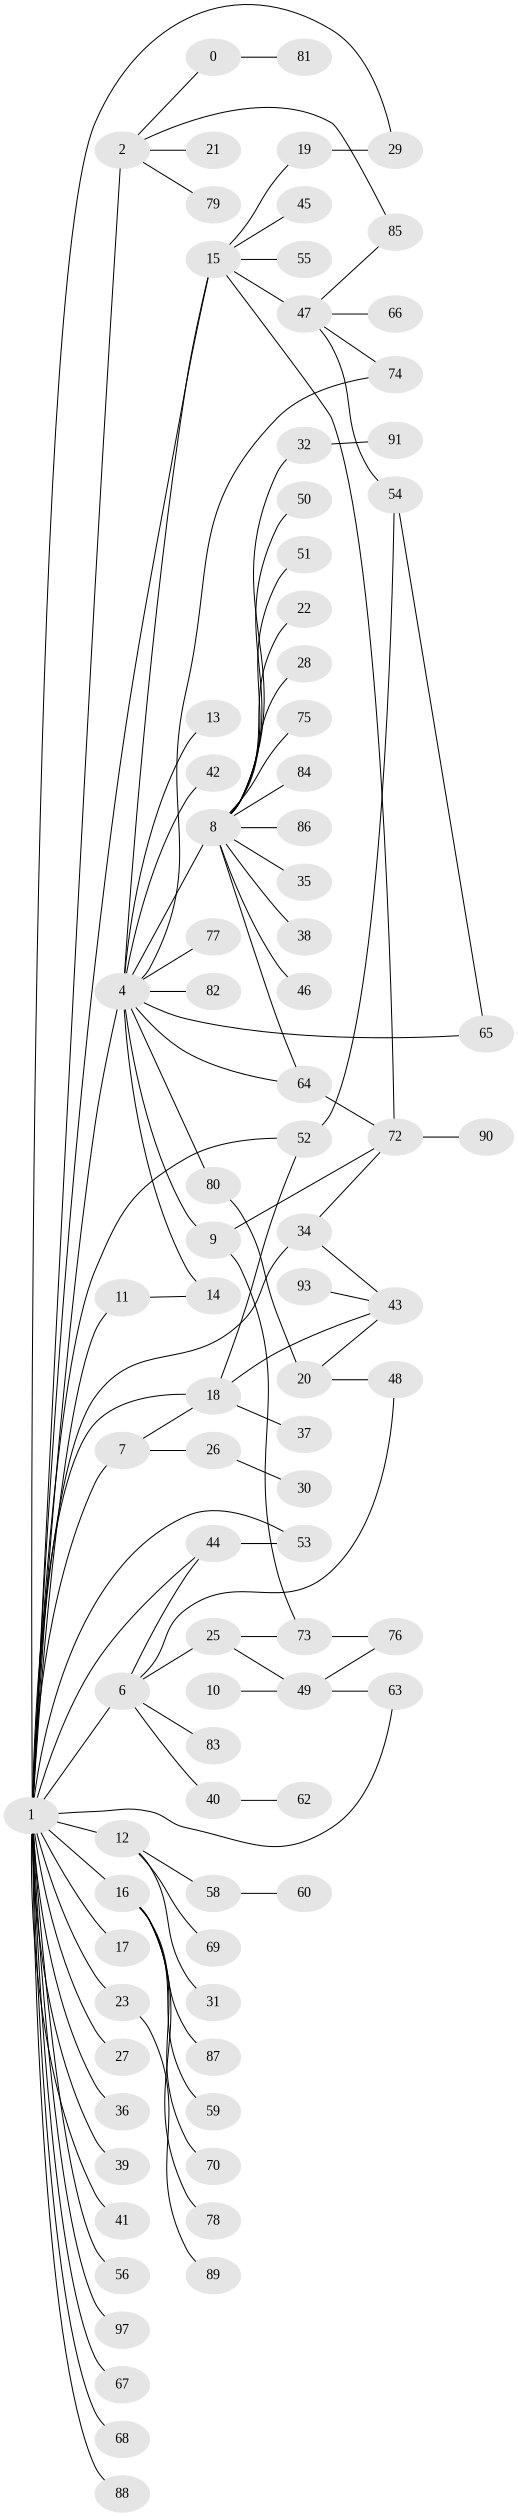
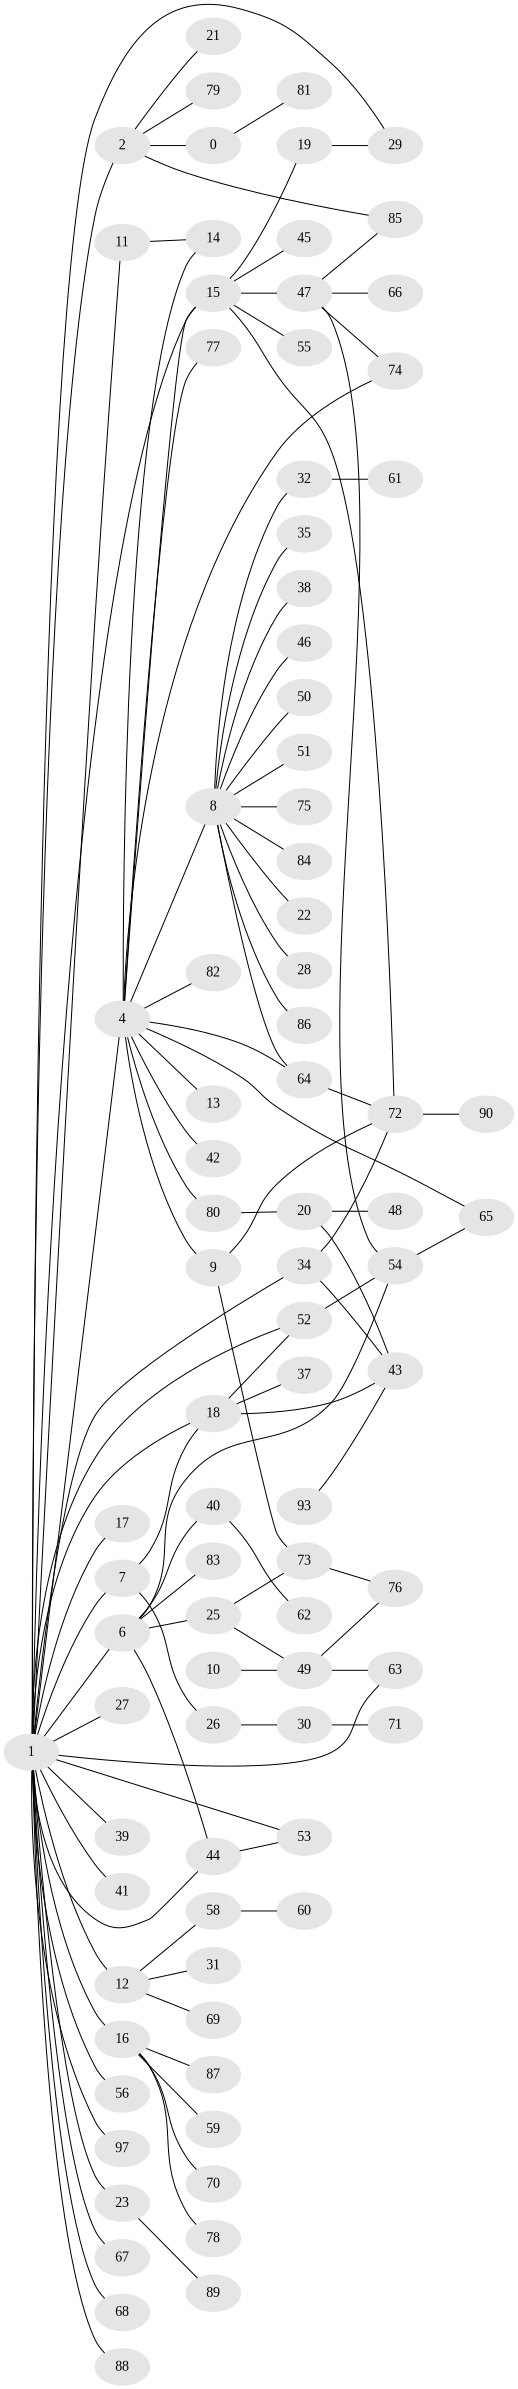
(395, 440) -> (395, 479)
(311, 1585) -> (238, 1444)
none -> (395, 1725)
(122, 2112) -> none
